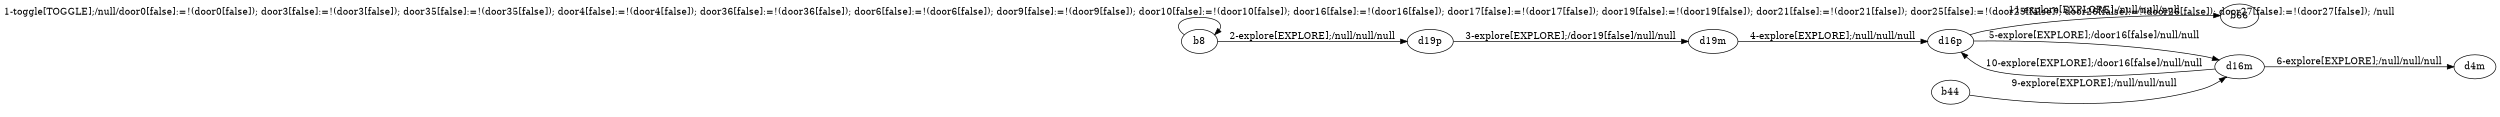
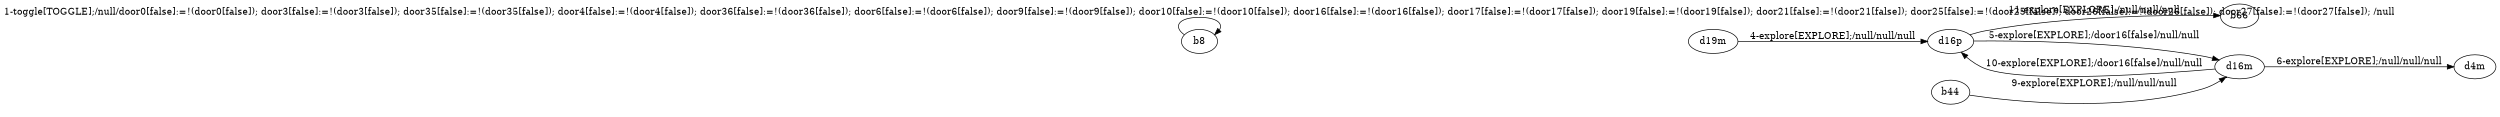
(1430, 41) -> none
